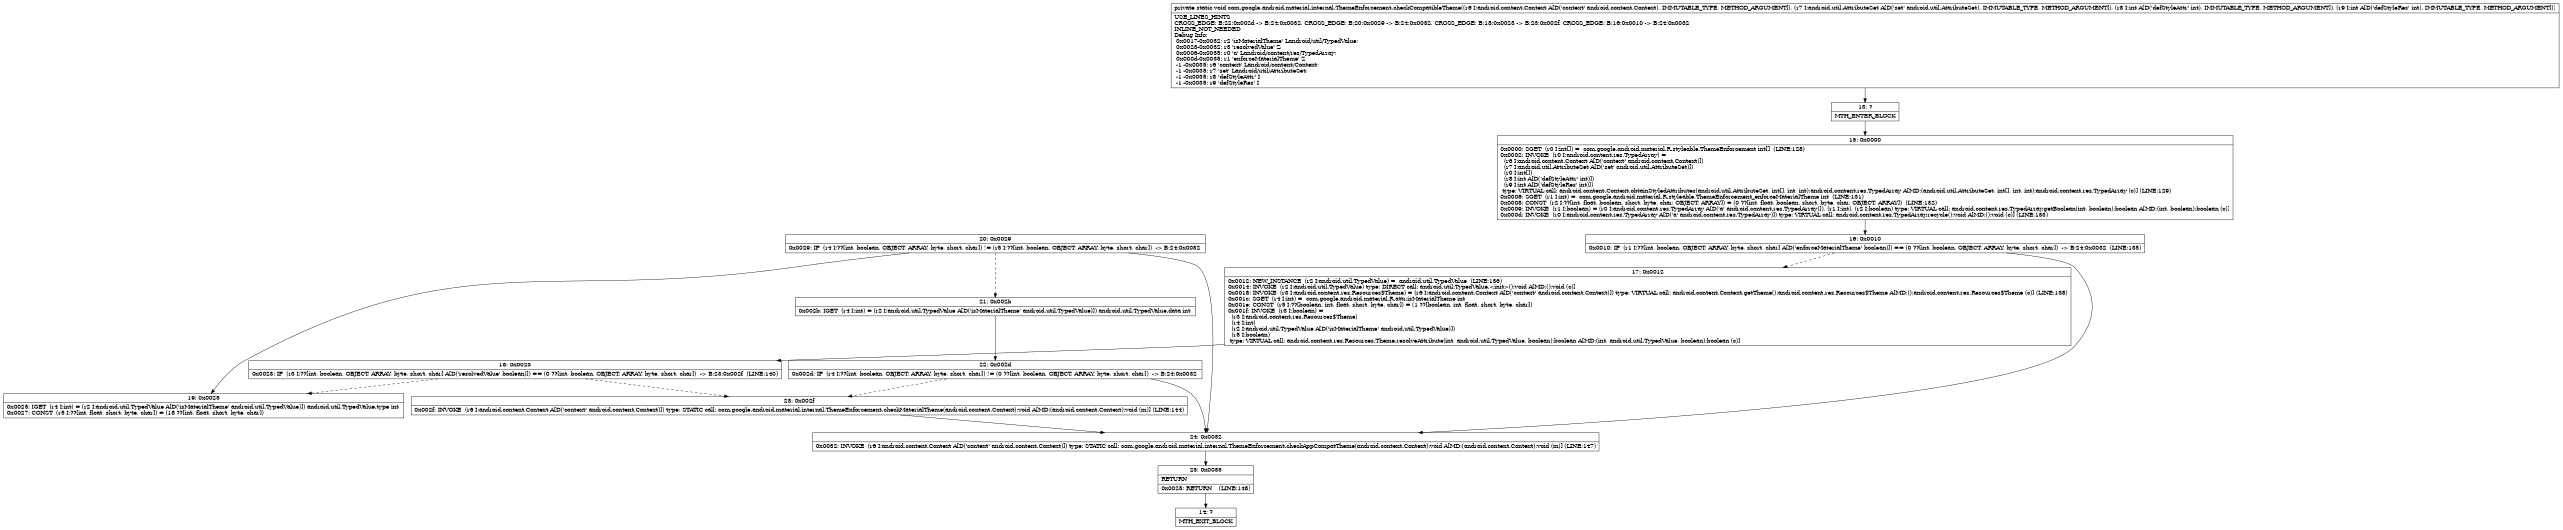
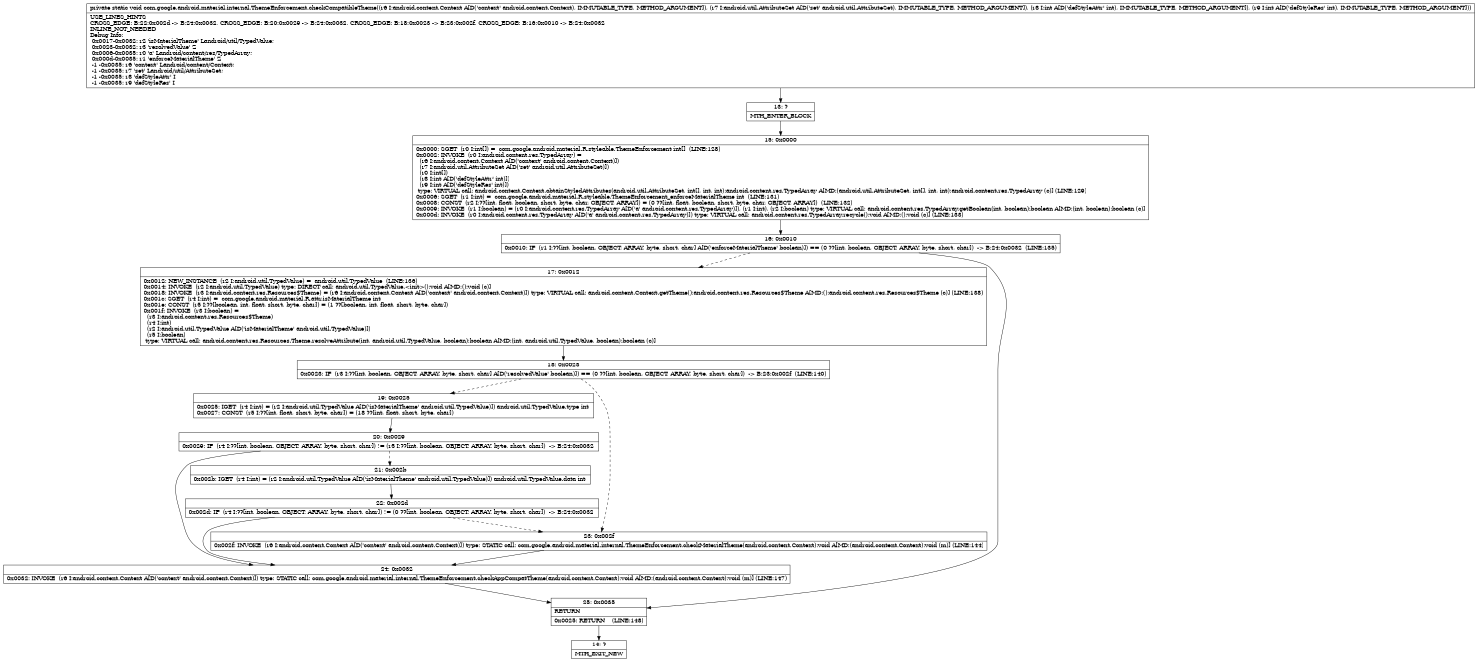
(549, 282) -> (391, 423)
(1831, 402) -> (996, 544)
(1206, 522) -> (599, 654)
